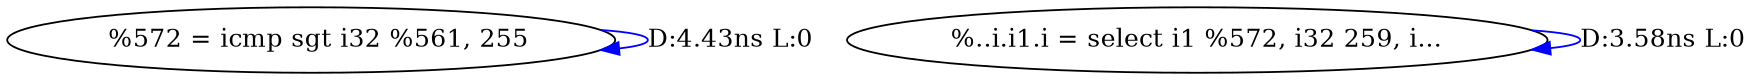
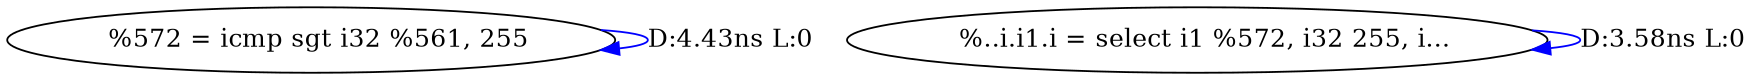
(1197, 40) -> (1197, 40)
